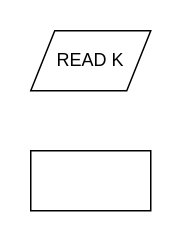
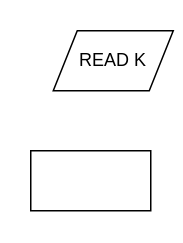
(91, 61) -> (113, 61)
